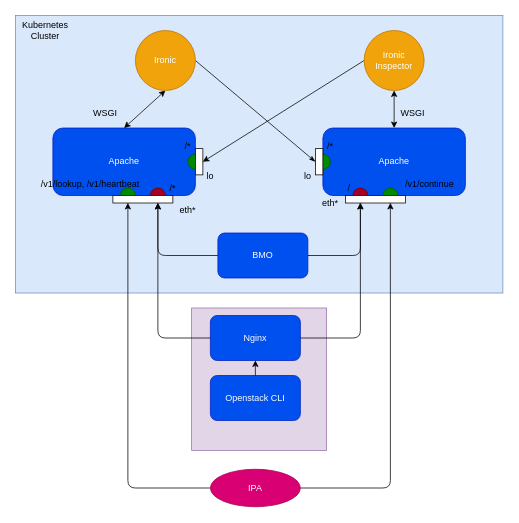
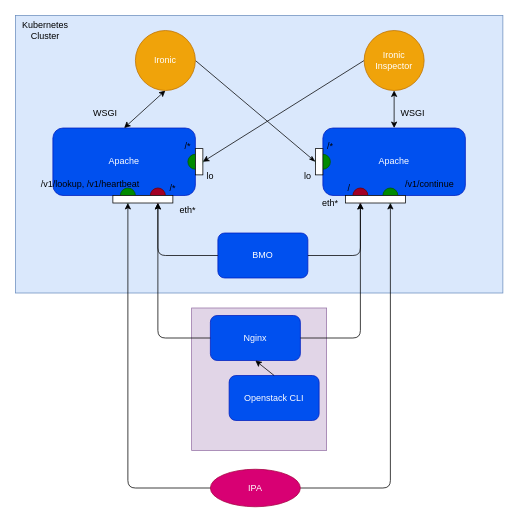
(255, 398) -> (274, 398)
